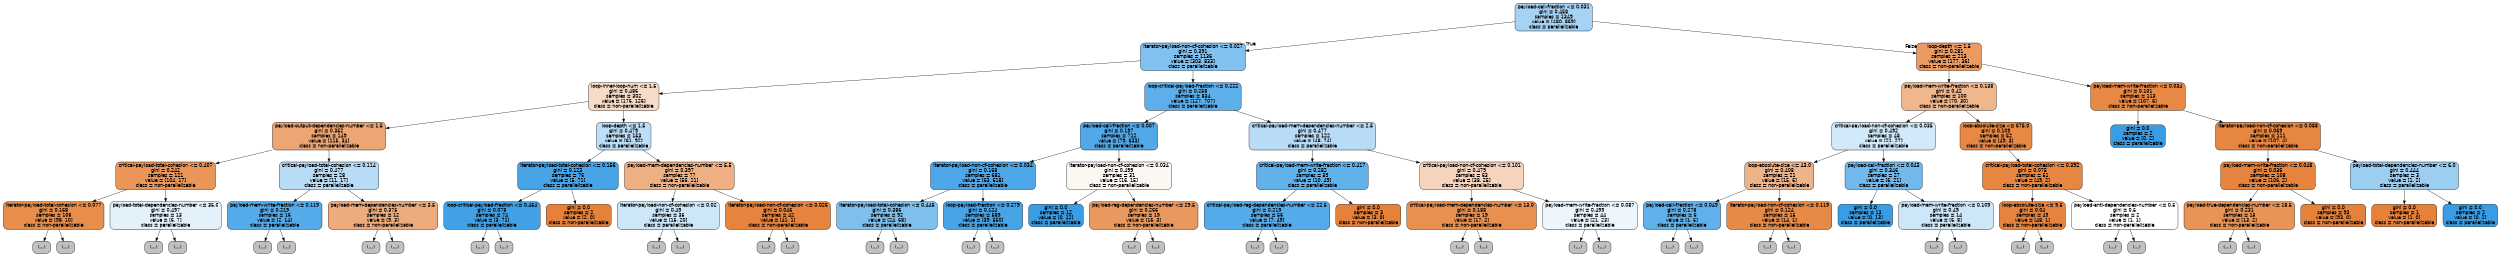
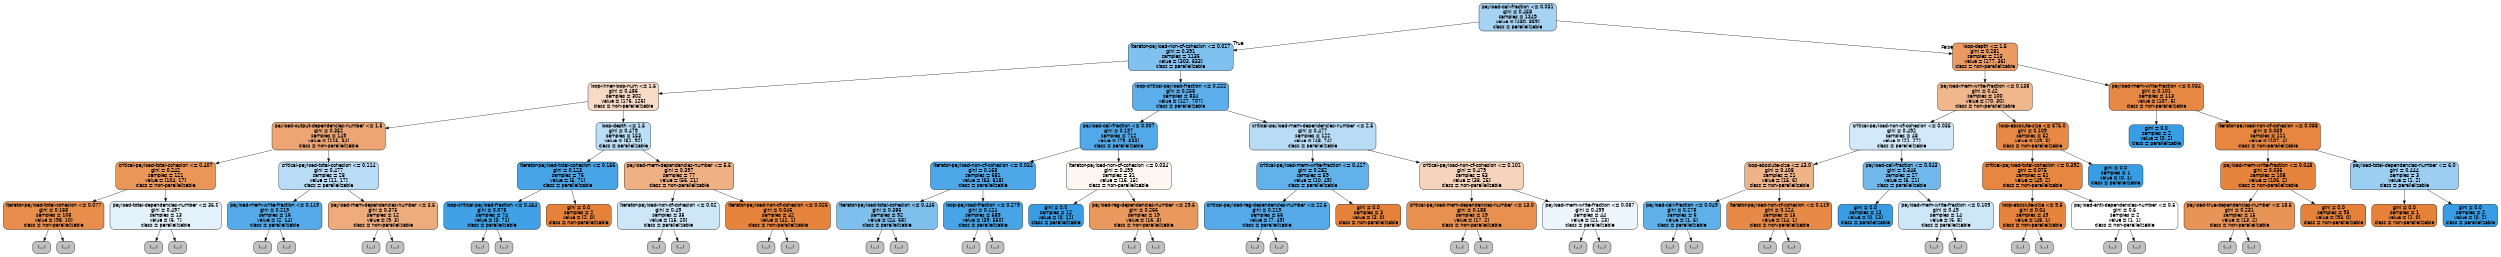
none -> (2116, 176)
